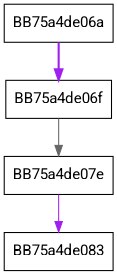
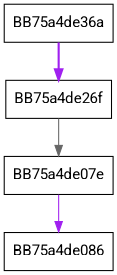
(59, 23) -> (59, 23)
(59, 99) -> (59, 99)
(59, 252) -> (59, 252)
